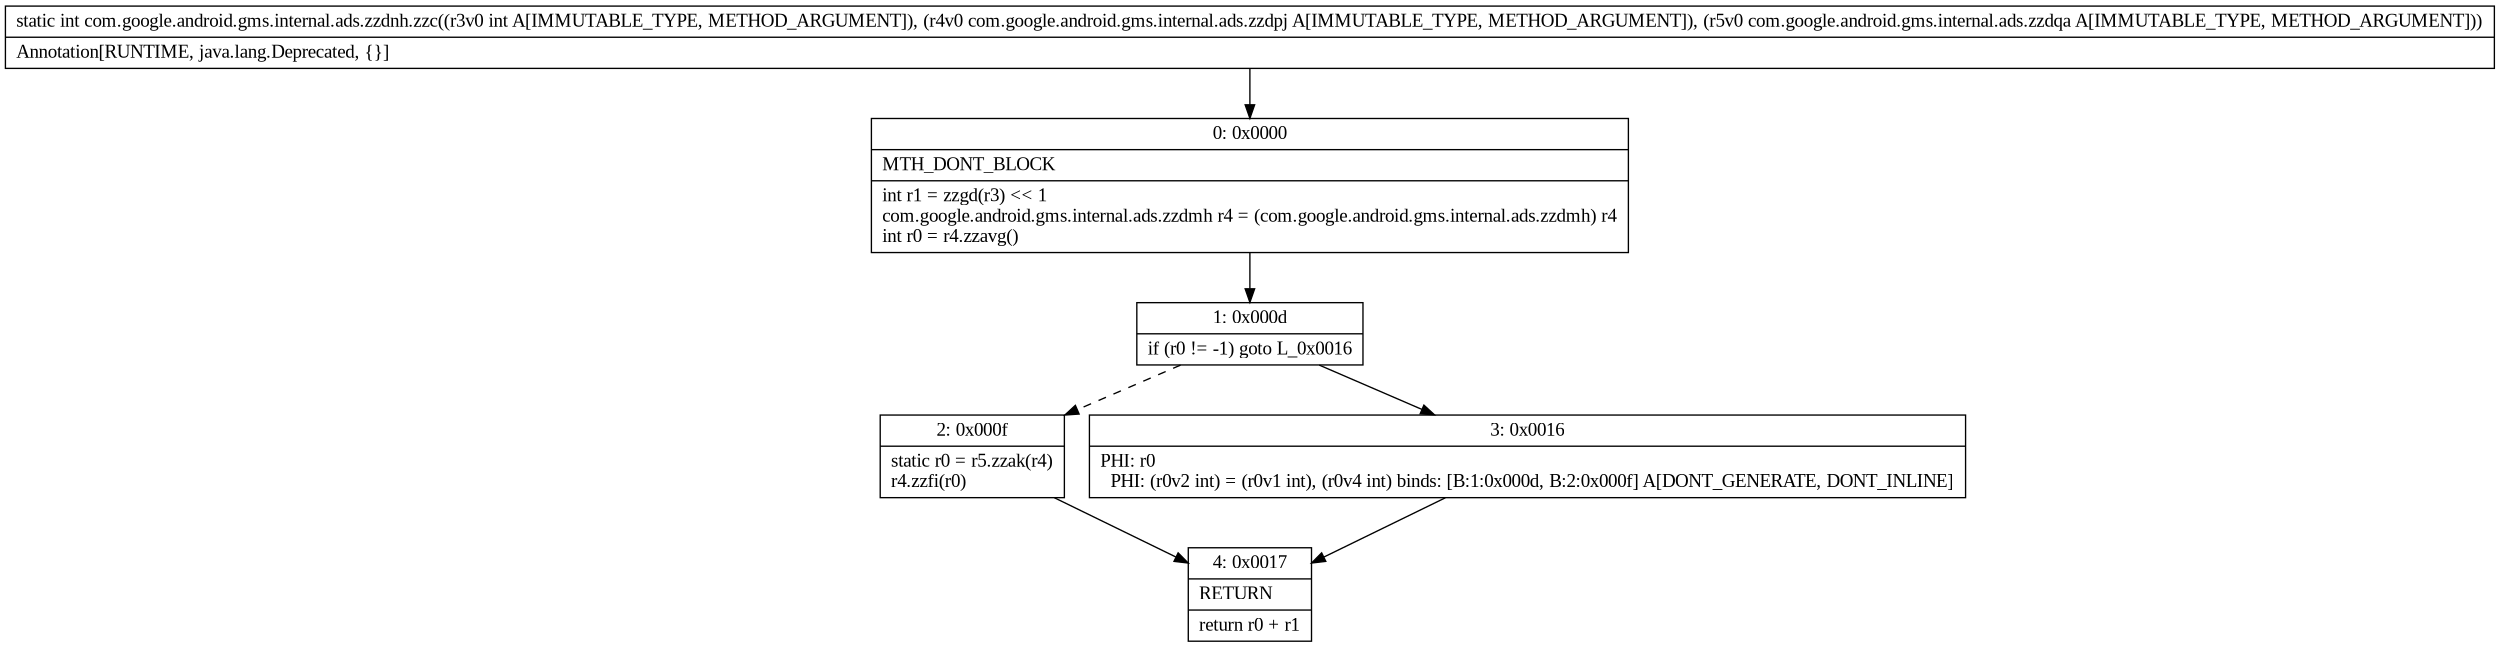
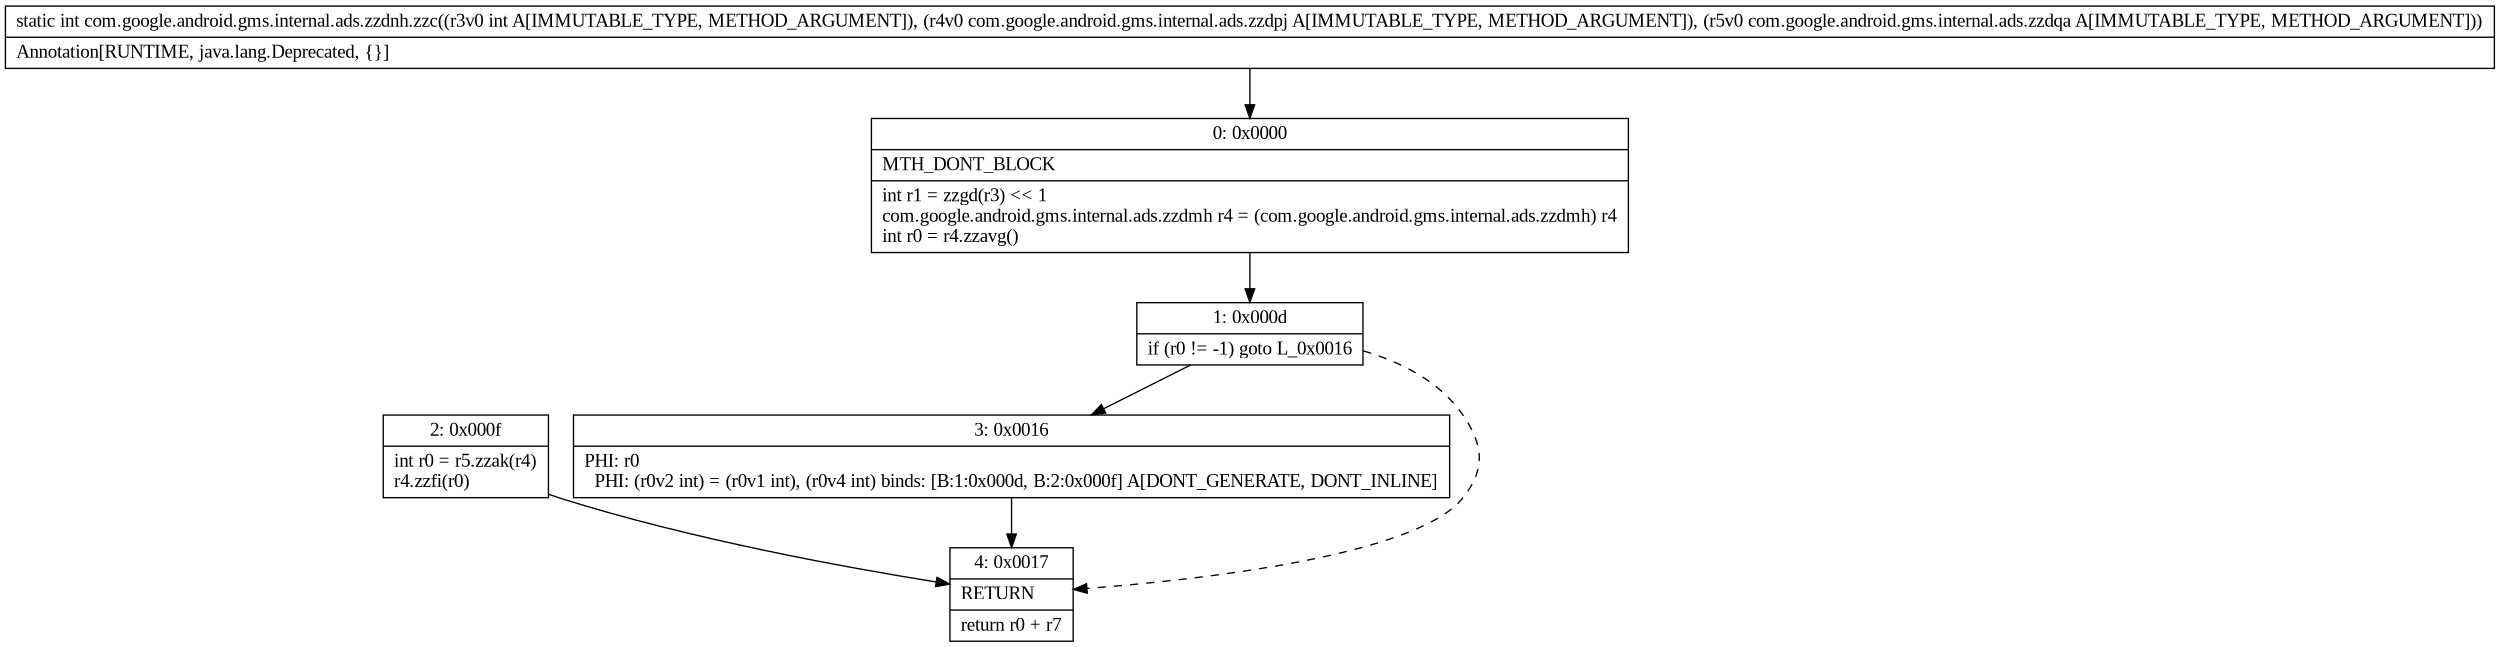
(1129, 387) -> (1384, 540)
(972, 461) -> (466, 461)
(1250, 625) -> (1012, 625)
